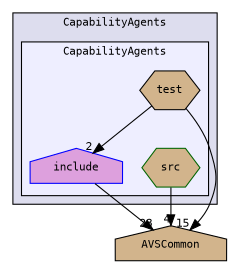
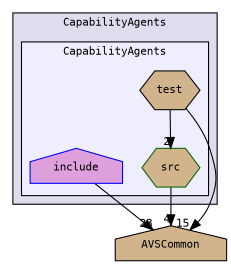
(127, 126) -> (170, 124)
